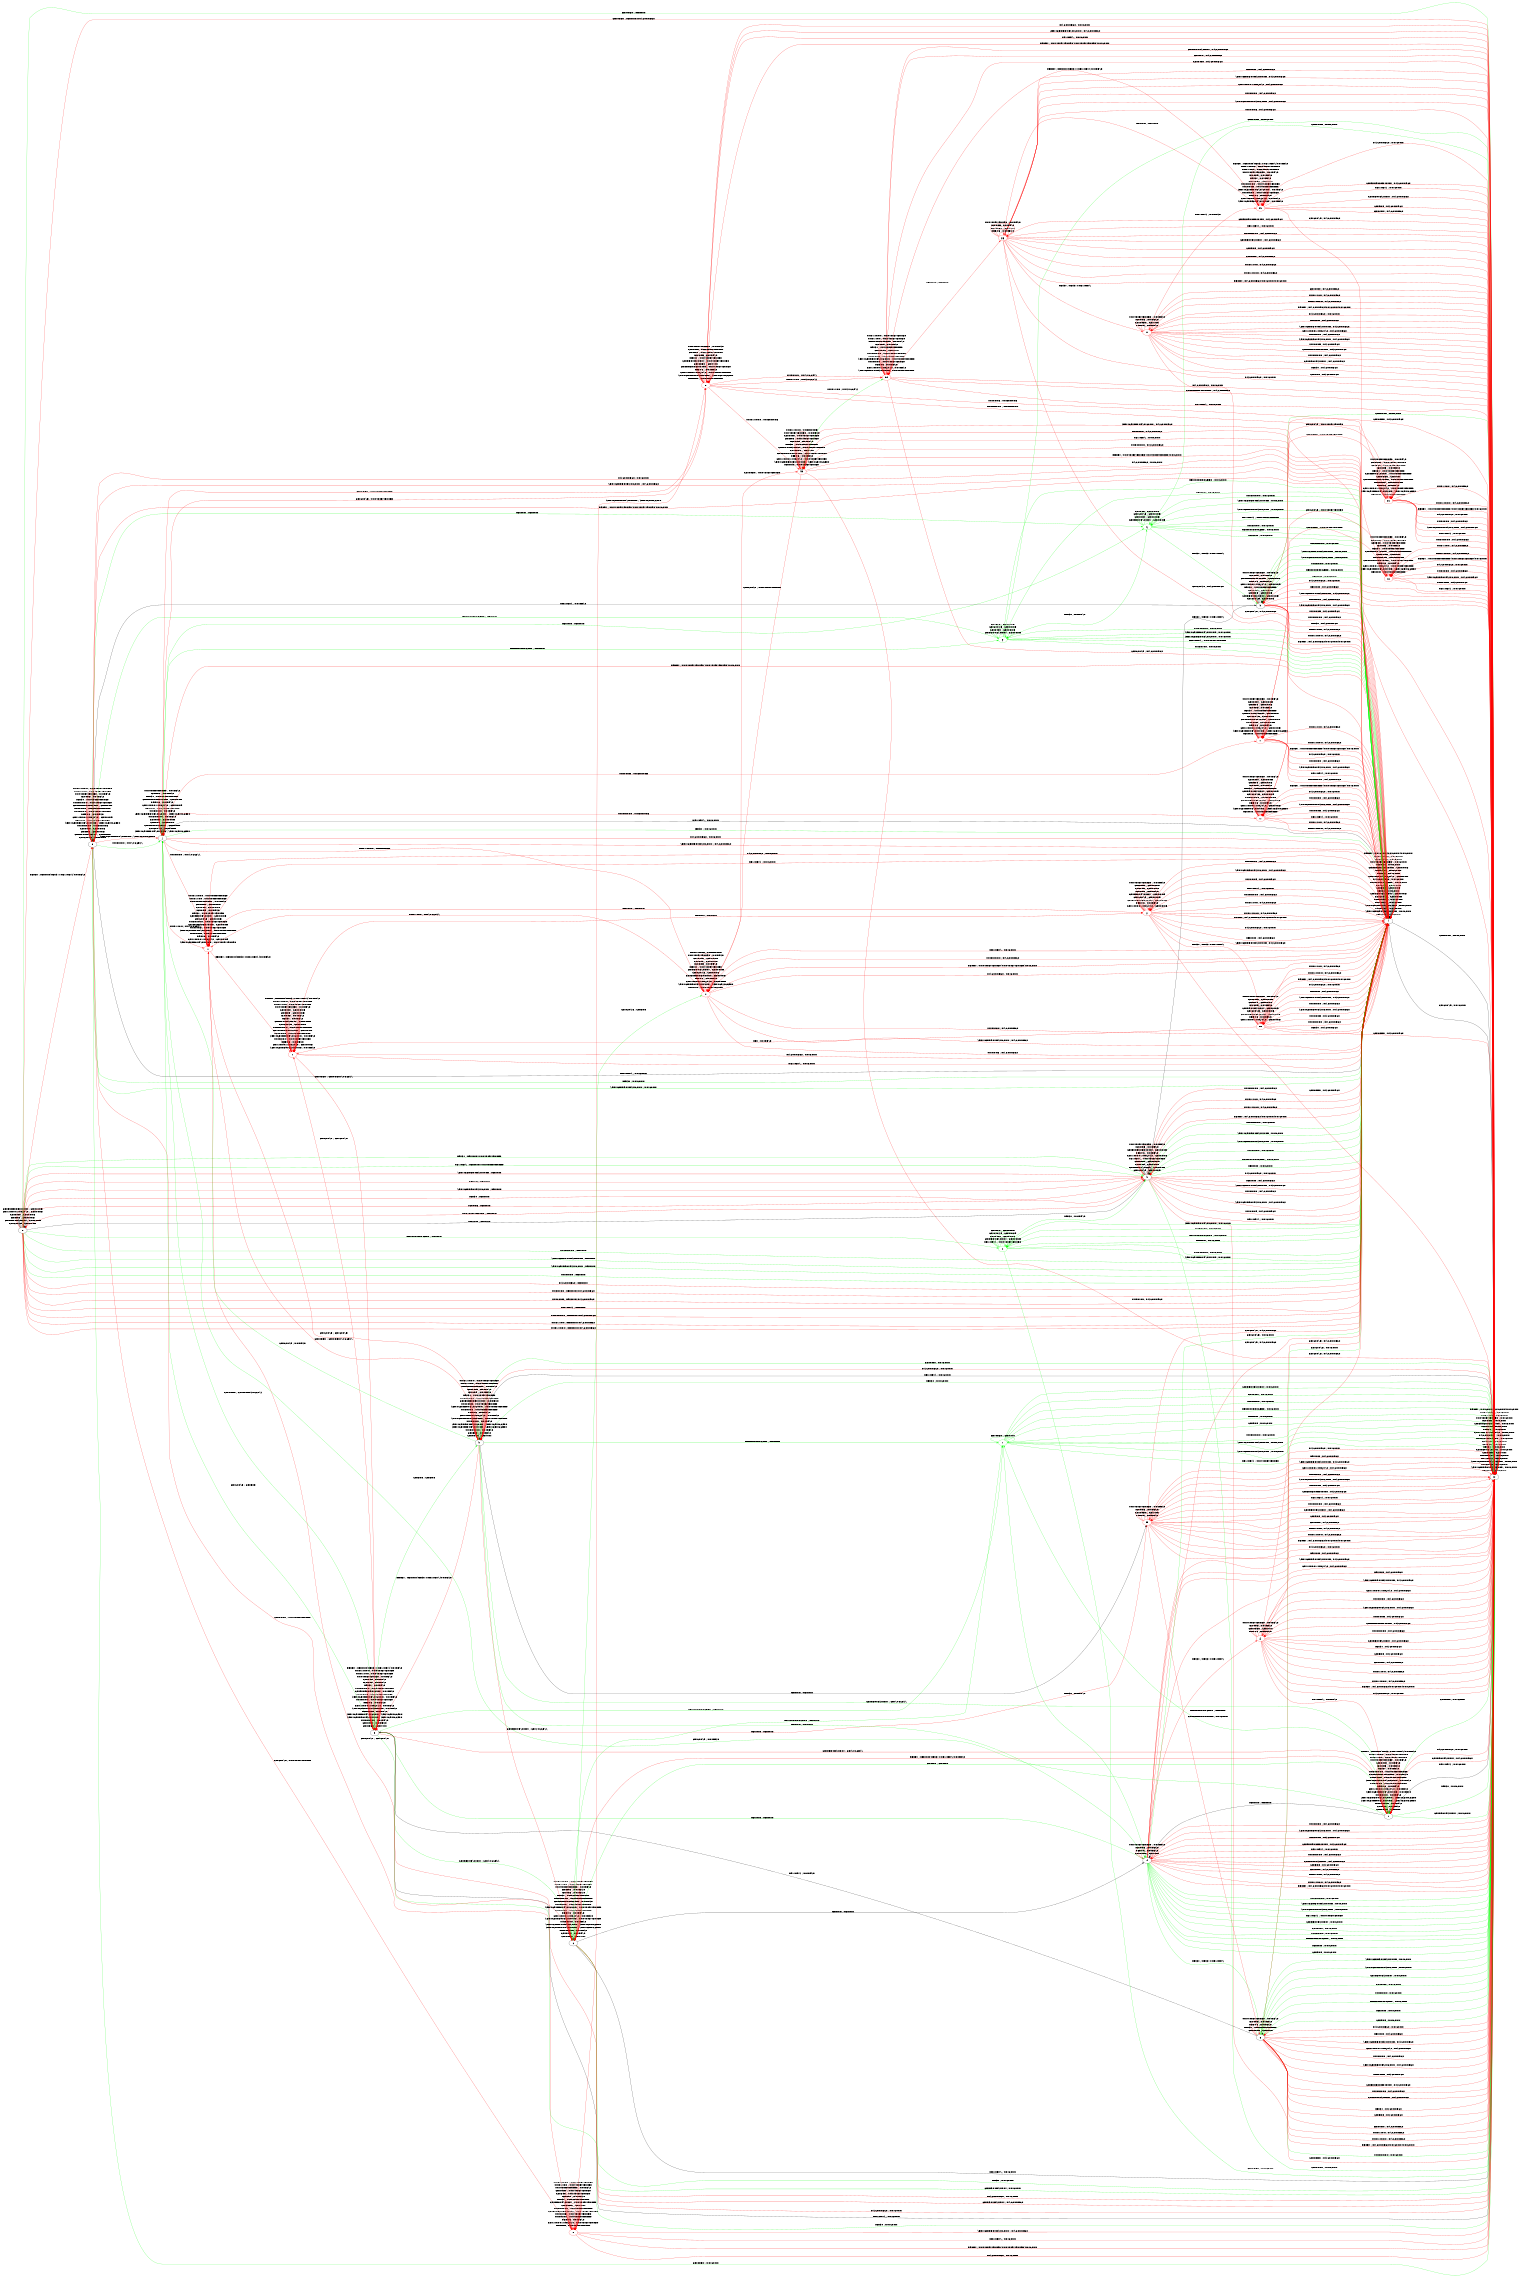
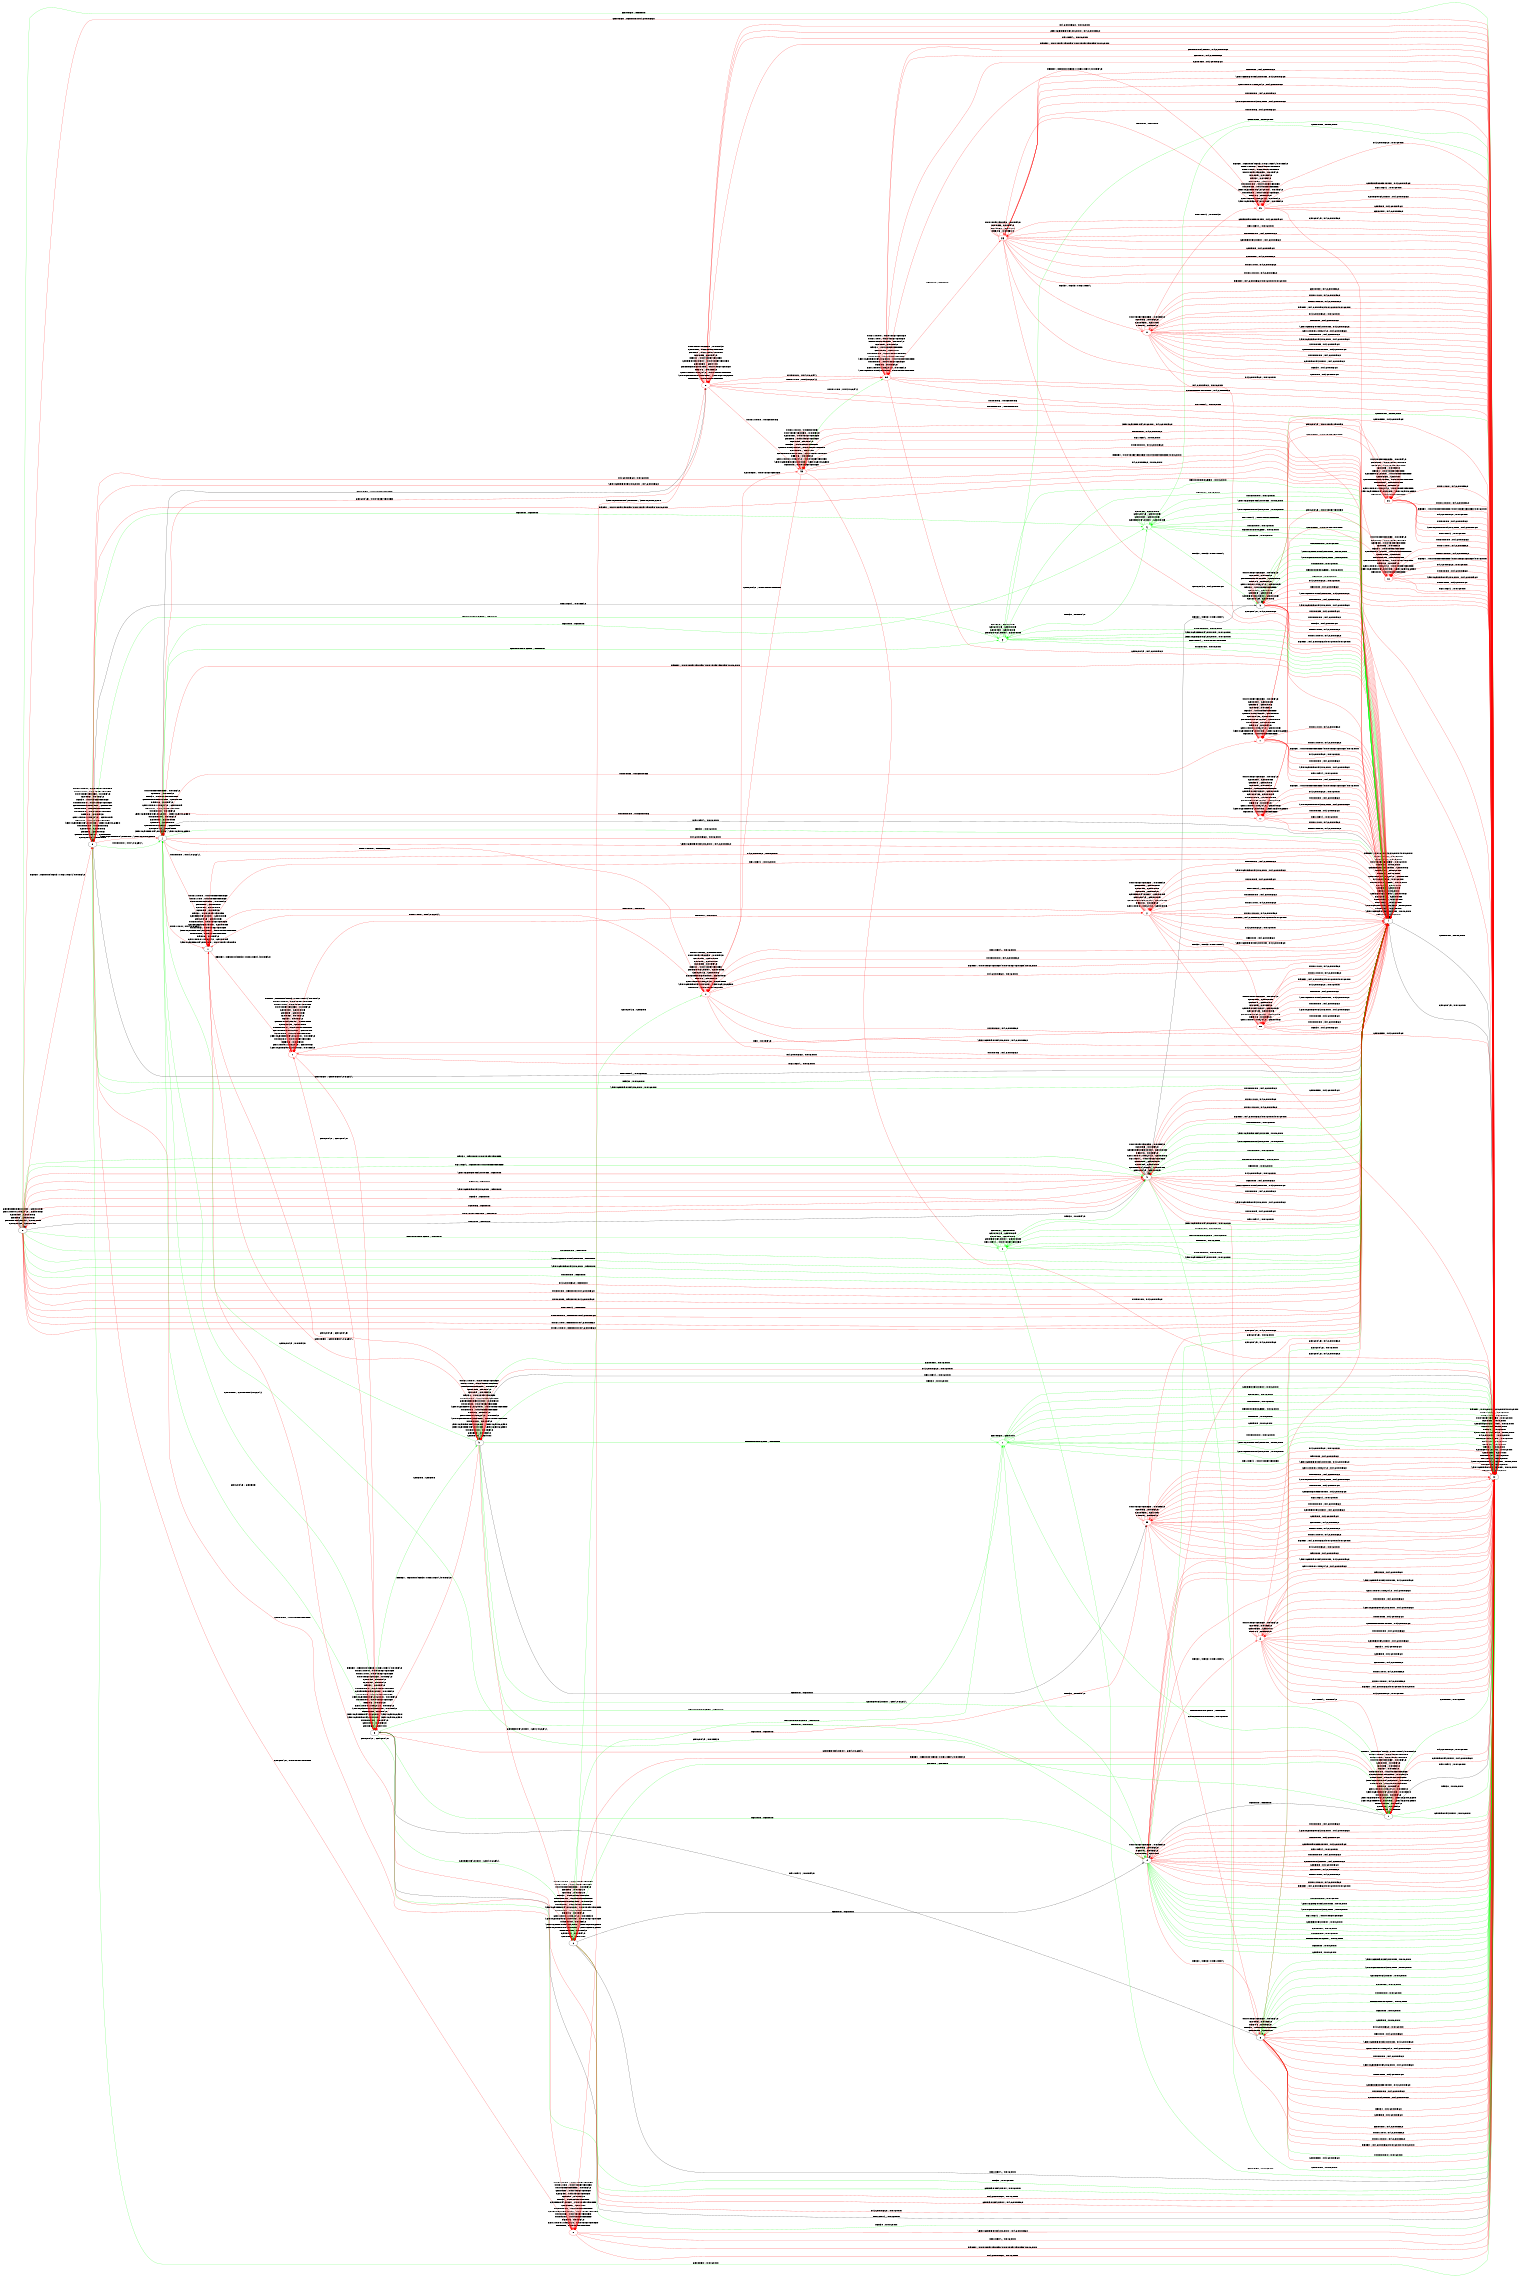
(304, 492) -> (304, 492)
(527, 648) -> (527, 648)
(208, 949) -> (208, 949)
(1191, 1964) -> (1191, 1964)
